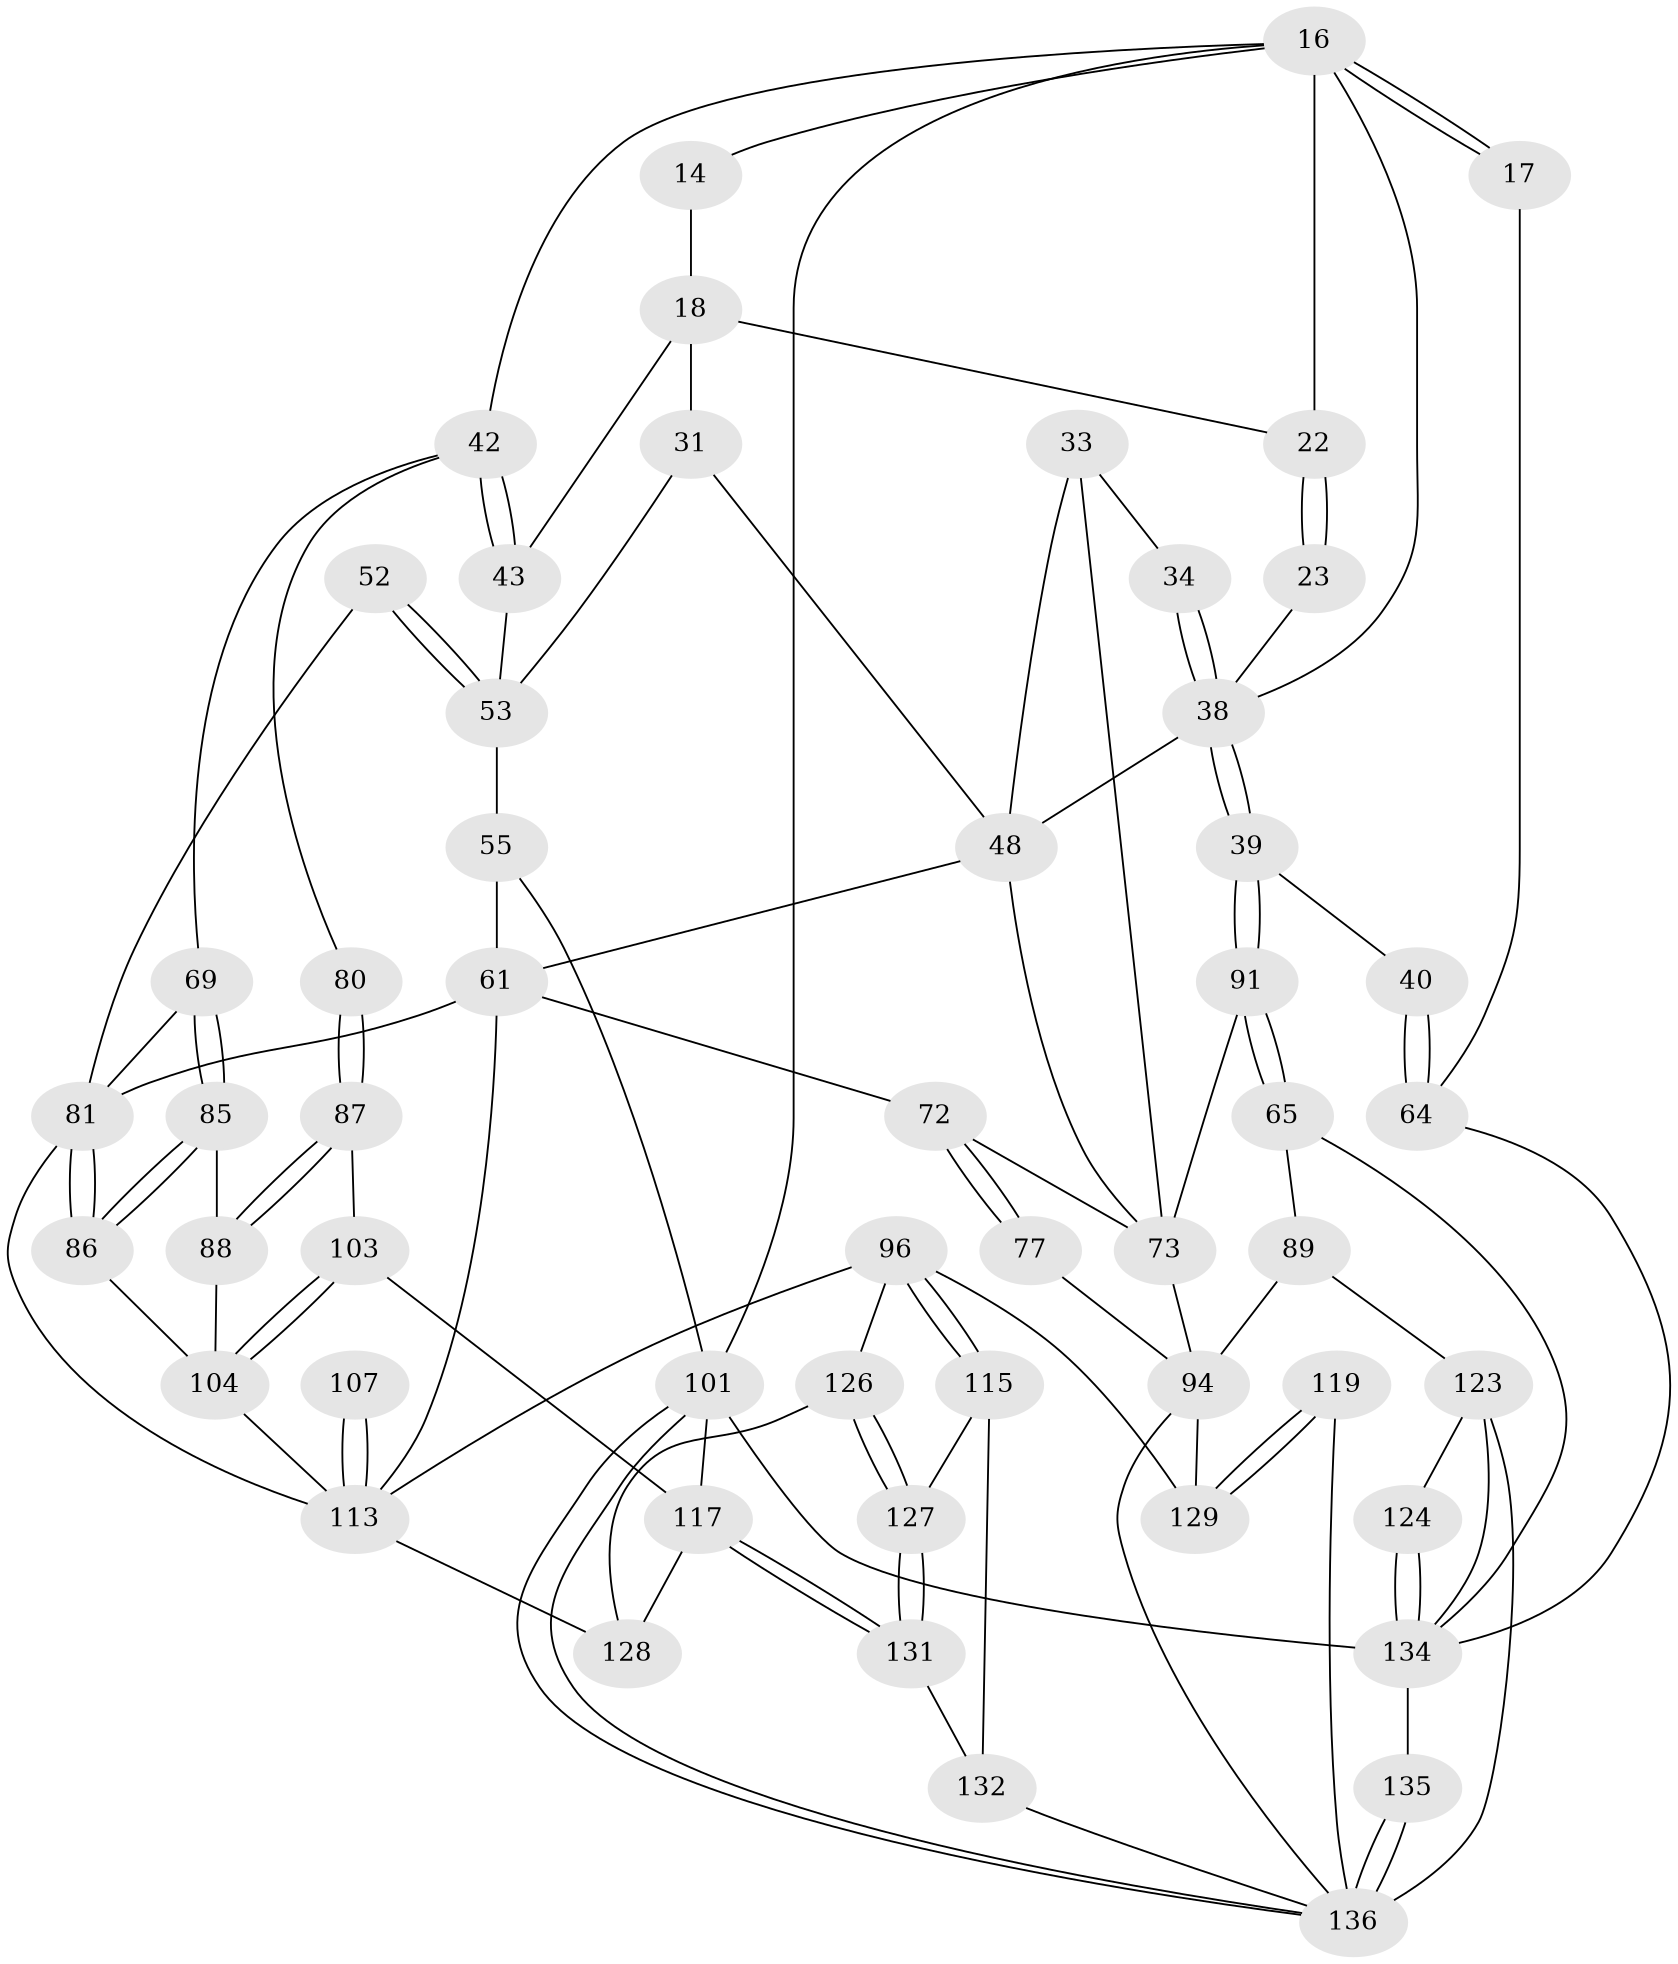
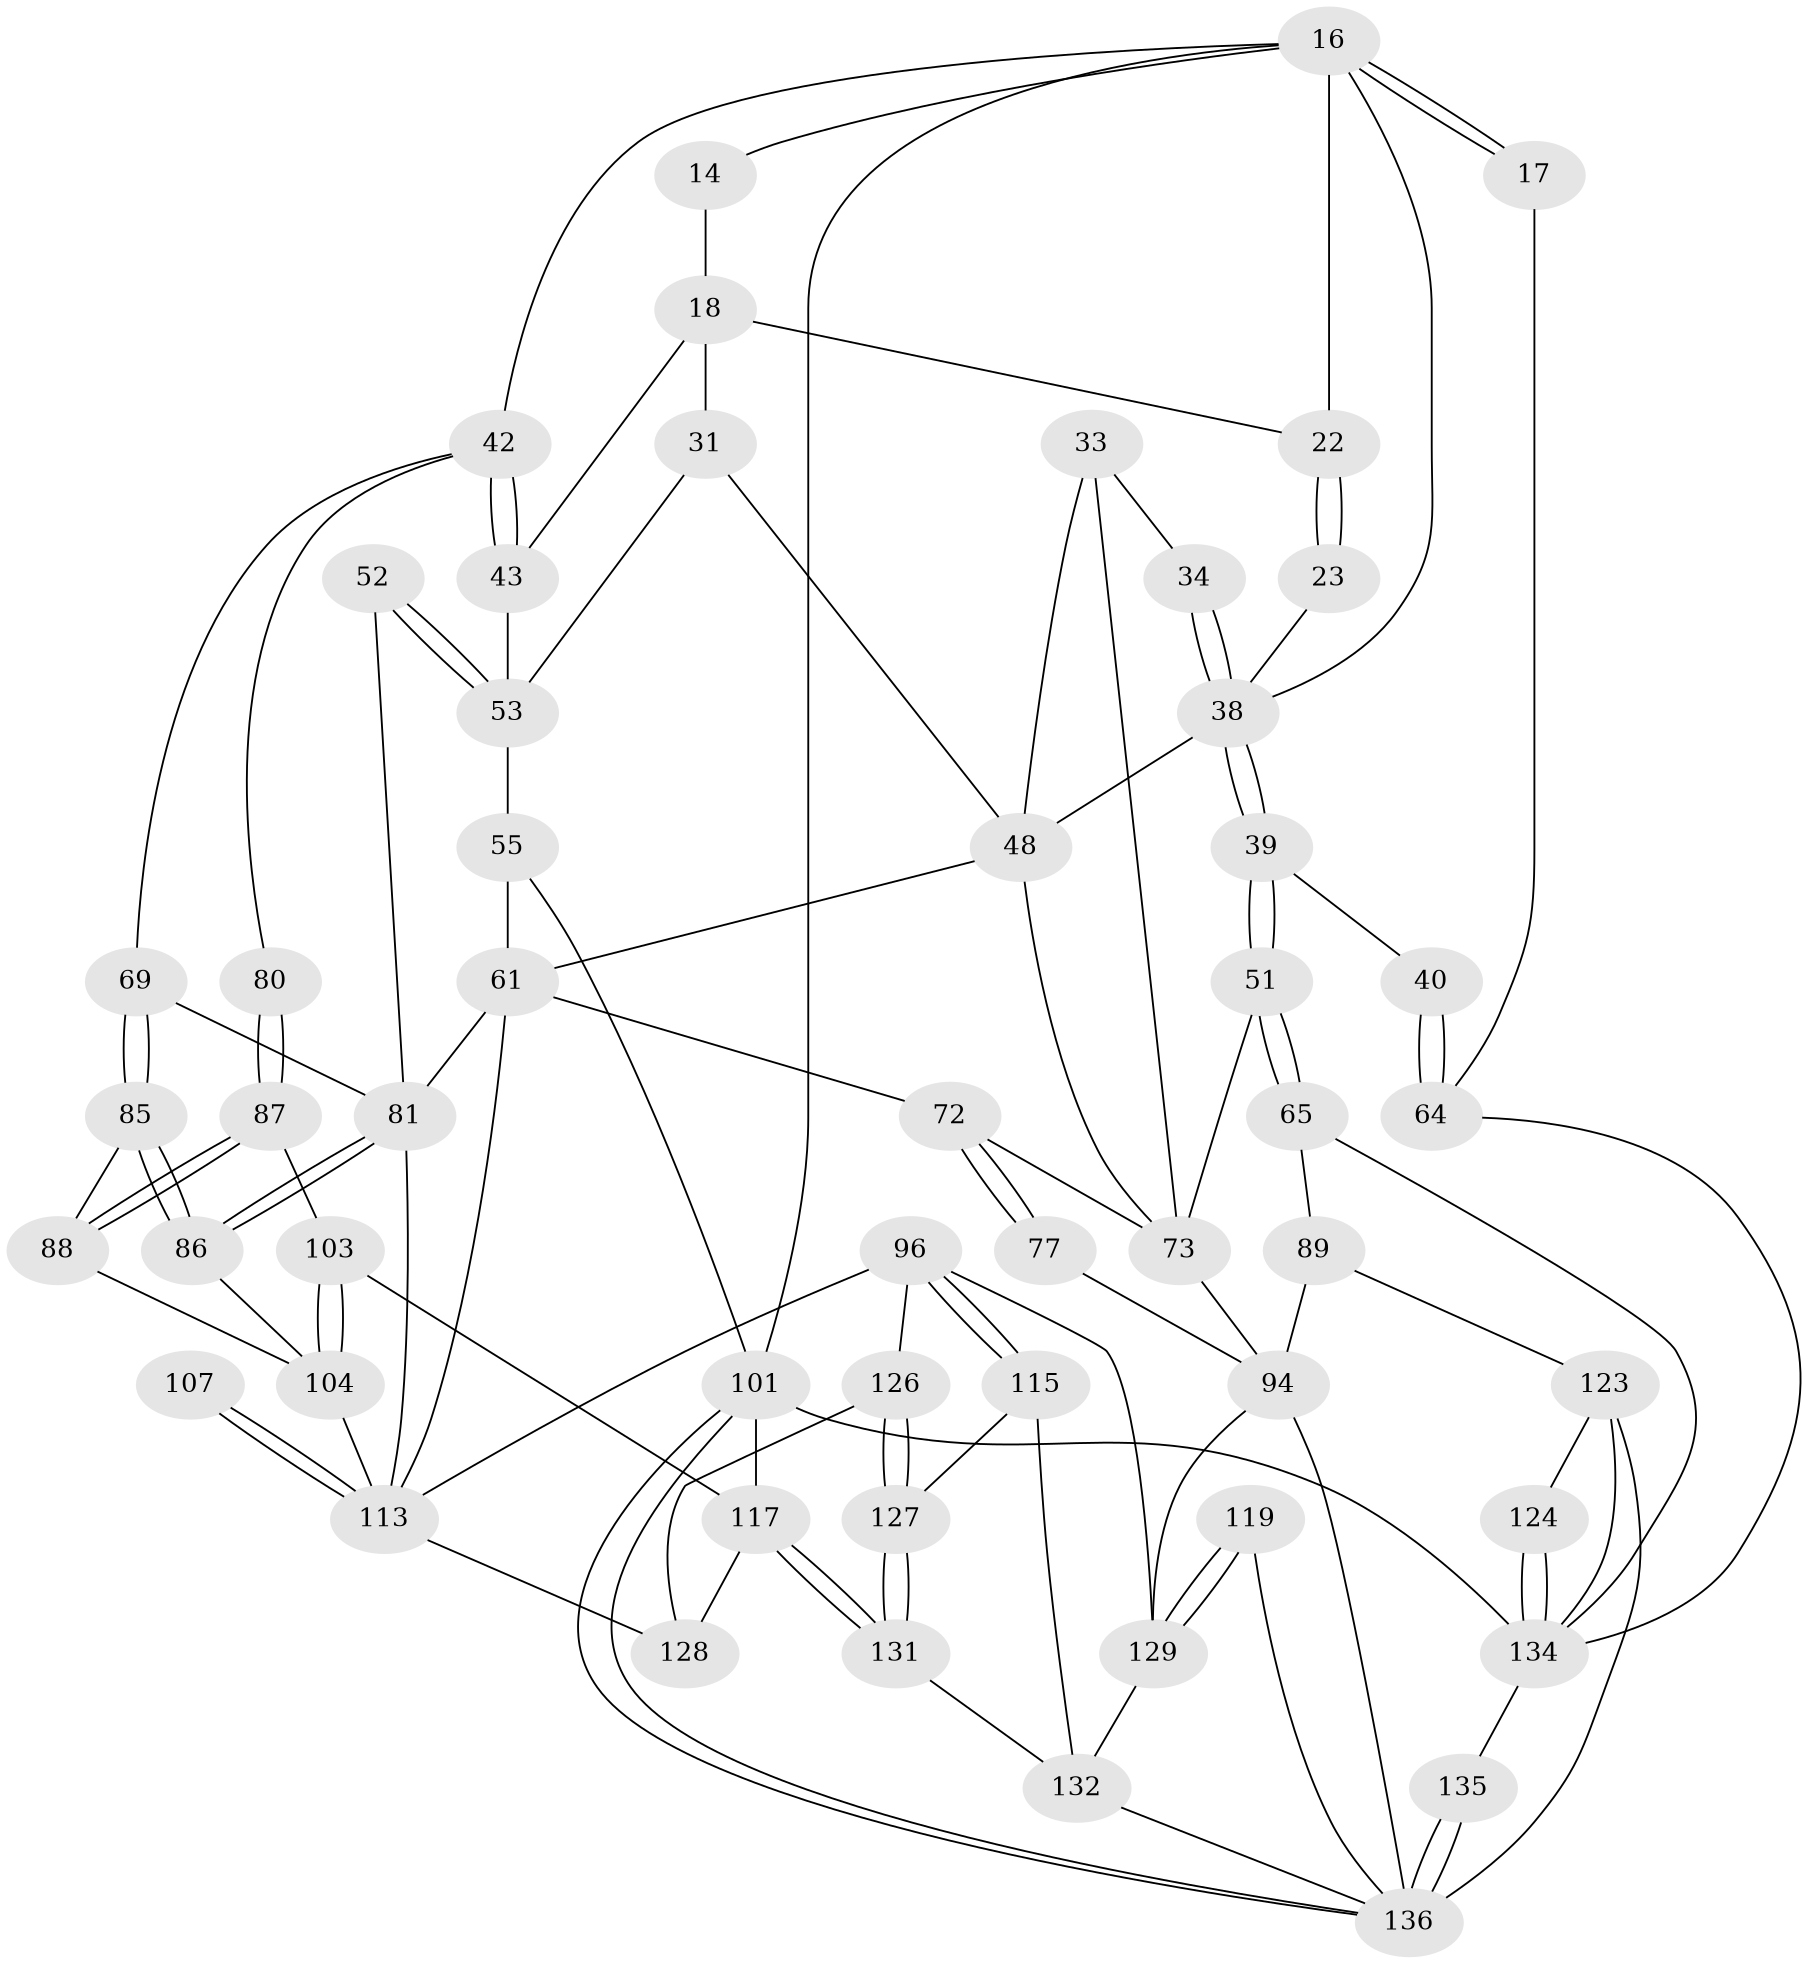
(1247, 982) -> (1262, 982)
none -> (1115, 1721)
